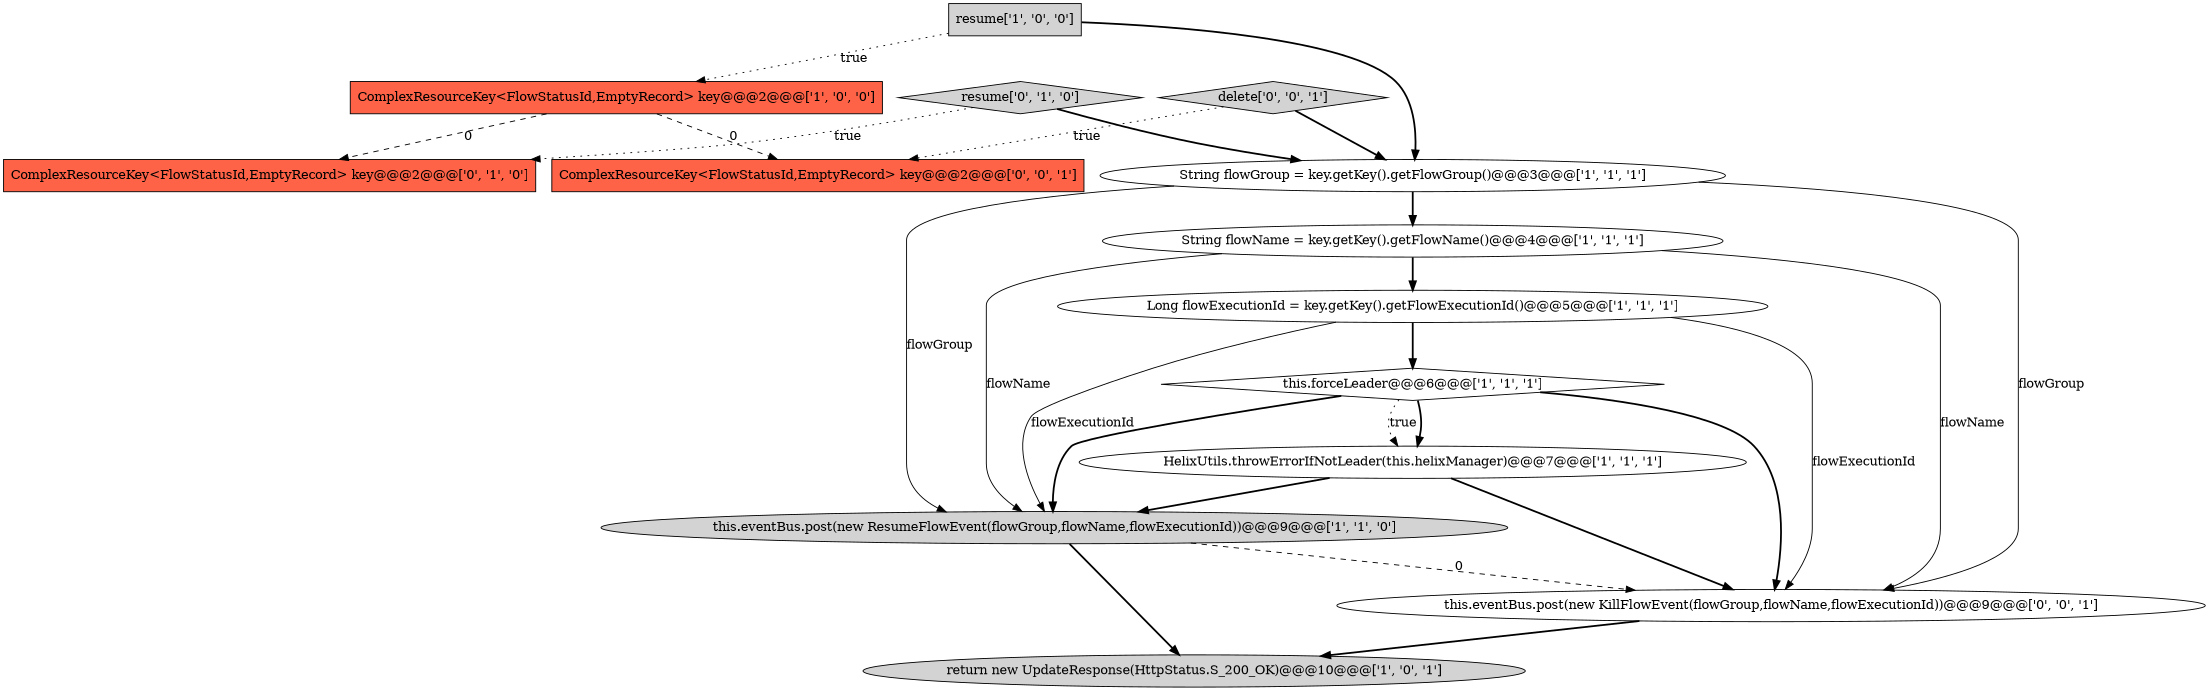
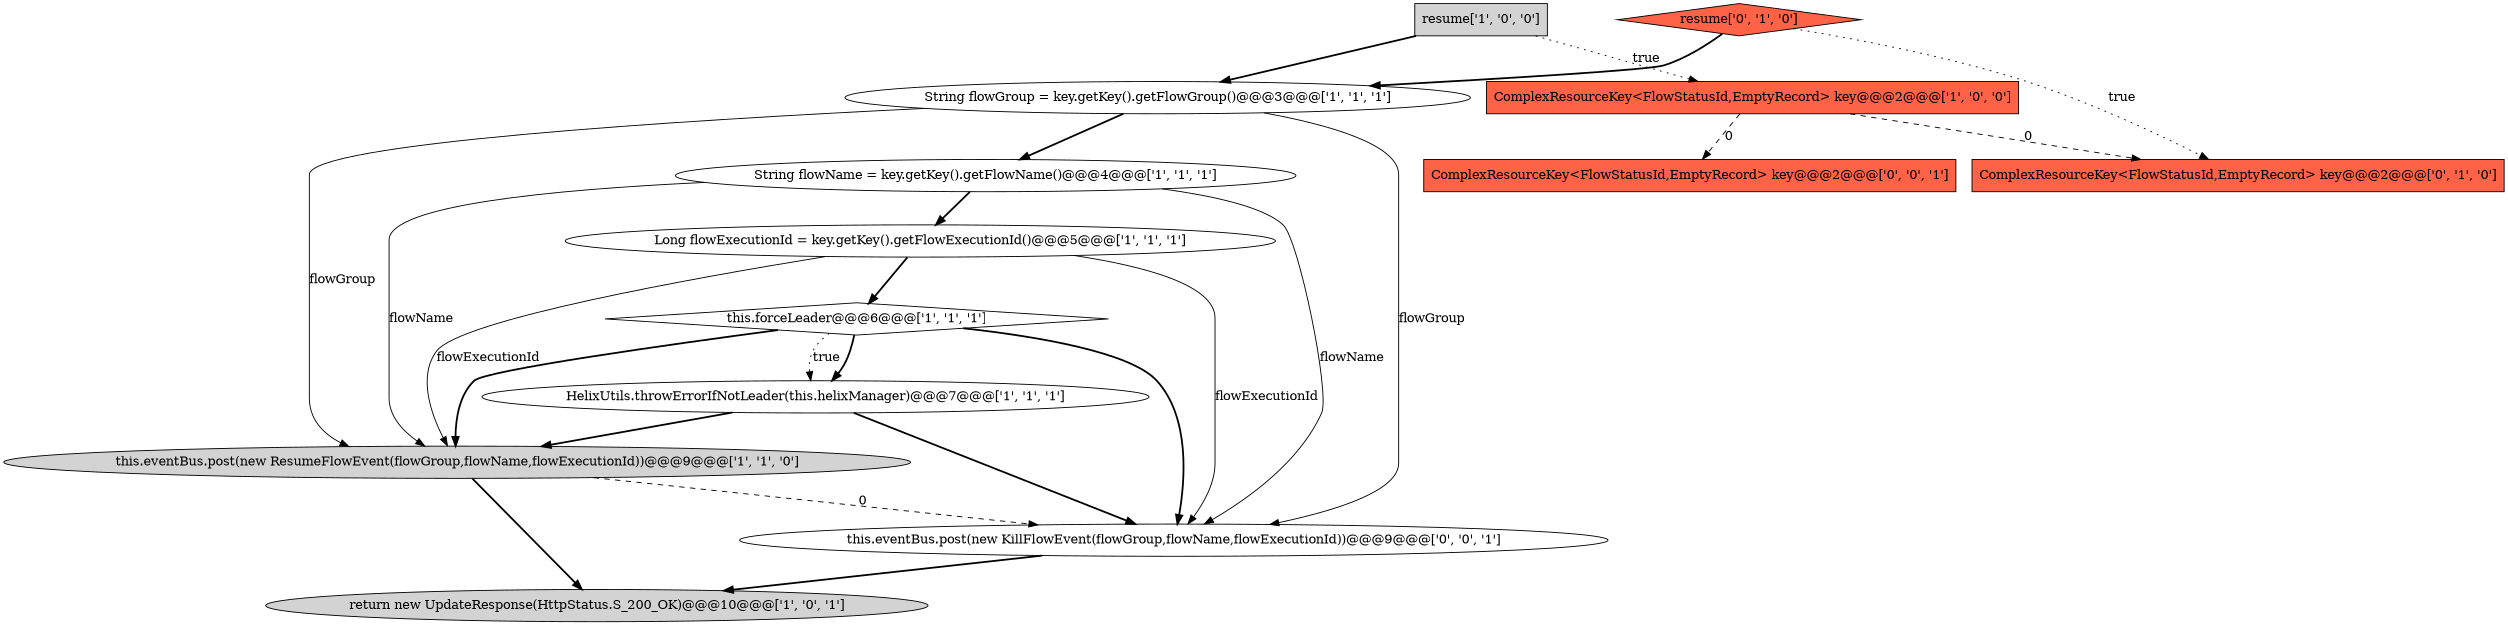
(1020, 98) -> (1739, 20)
(1273, 98) -> none
